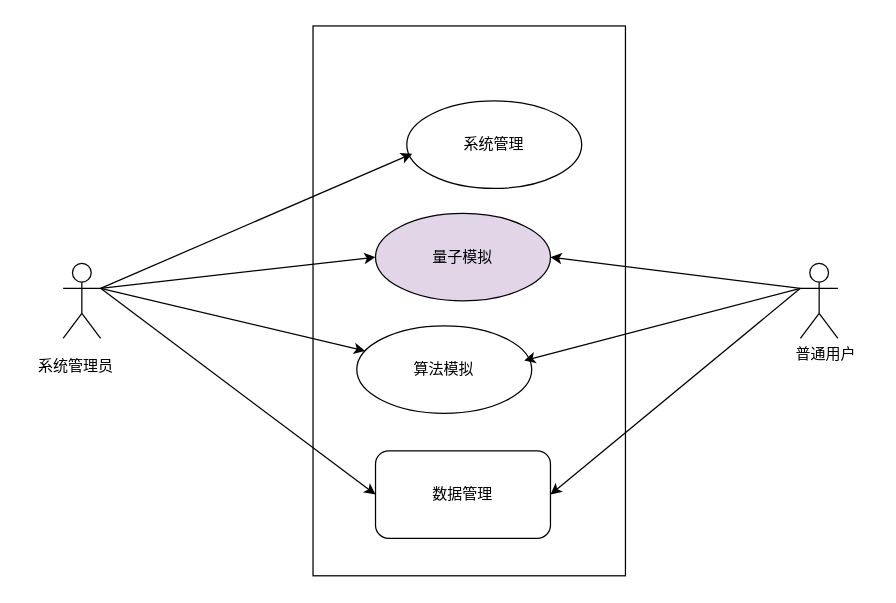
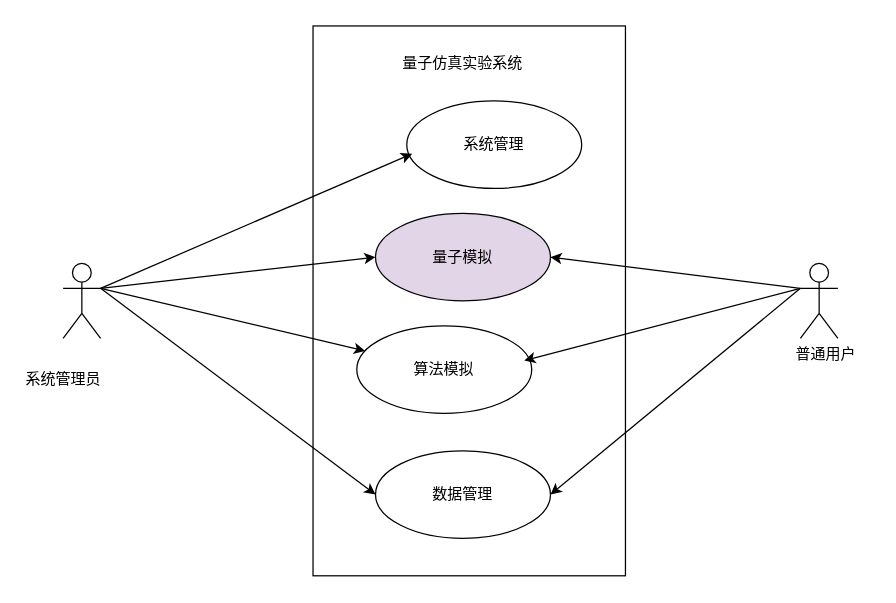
none -> (463, 63)
(76, 367) -> (63, 379)
(463, 494) -> (463, 494)
